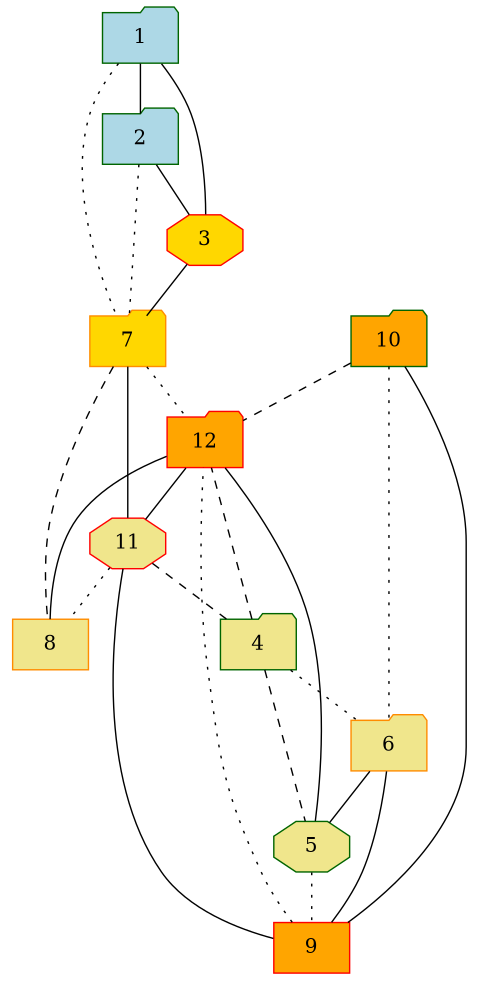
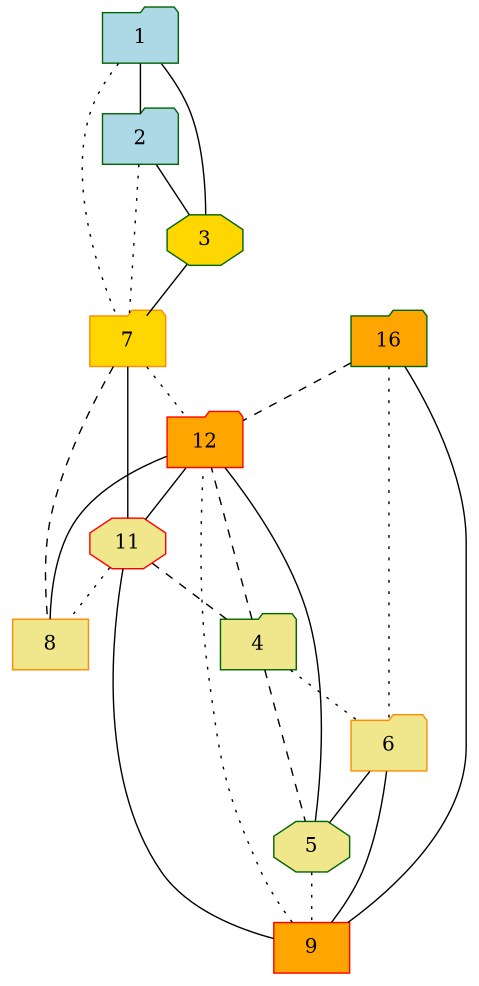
(205, 240) -> (205, 240)
(389, 341) -> (389, 341)
